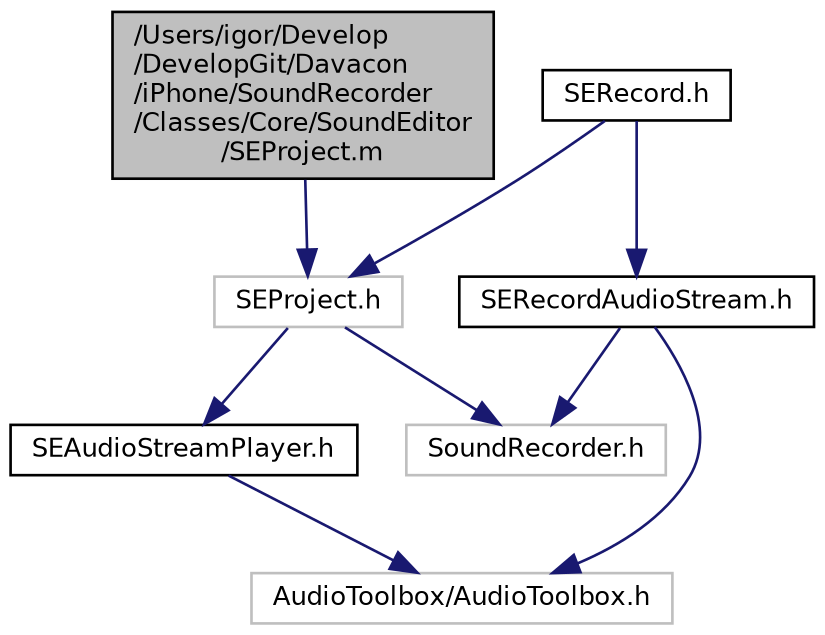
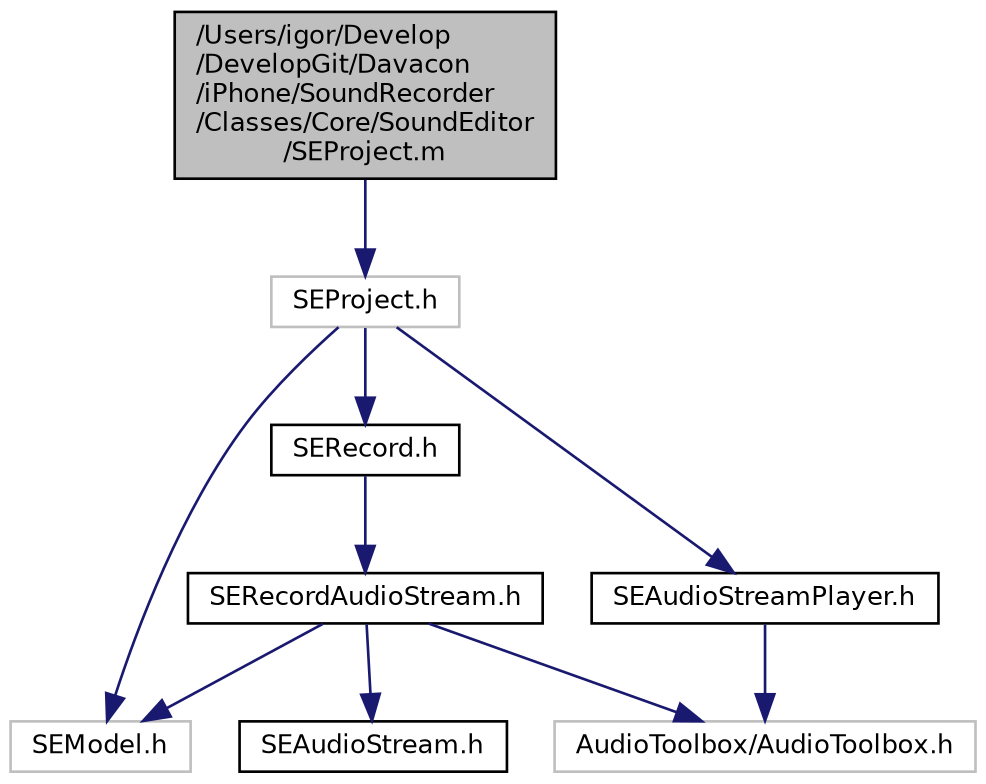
(492, 196) -> (365, 363)
(536, 450) -> (101, 747)
none -> (373, 747)
